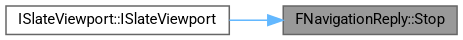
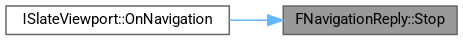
(118, 20) -> (118, 20)
